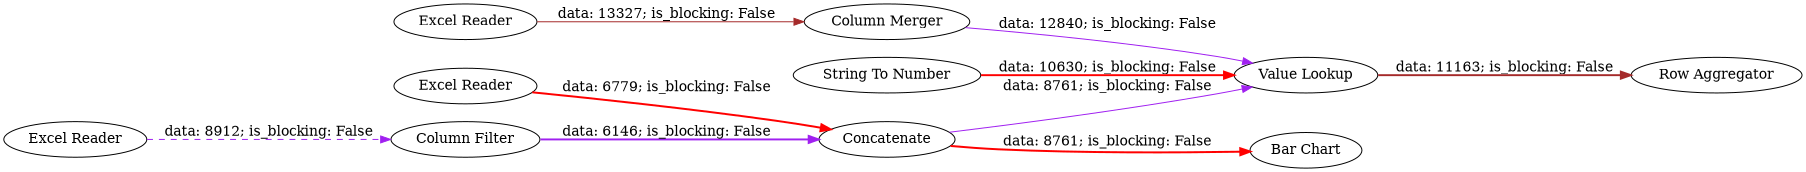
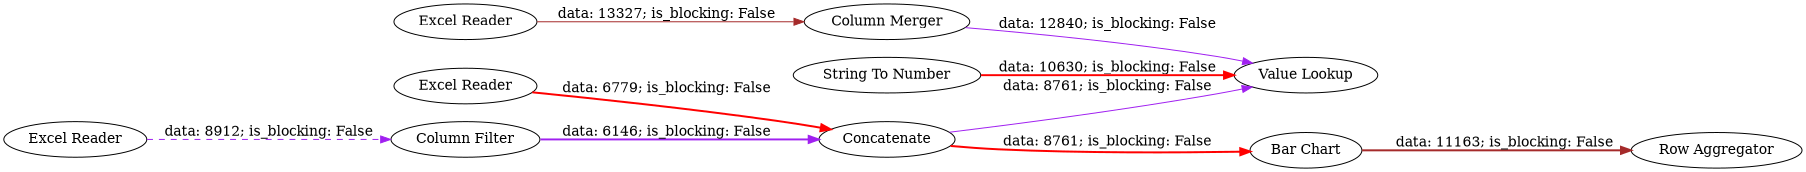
(1499, 75) -> (1491, 150)
